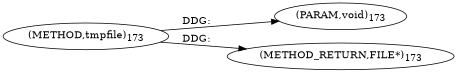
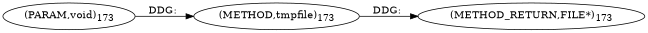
(216, 26) -> (161, 16)
